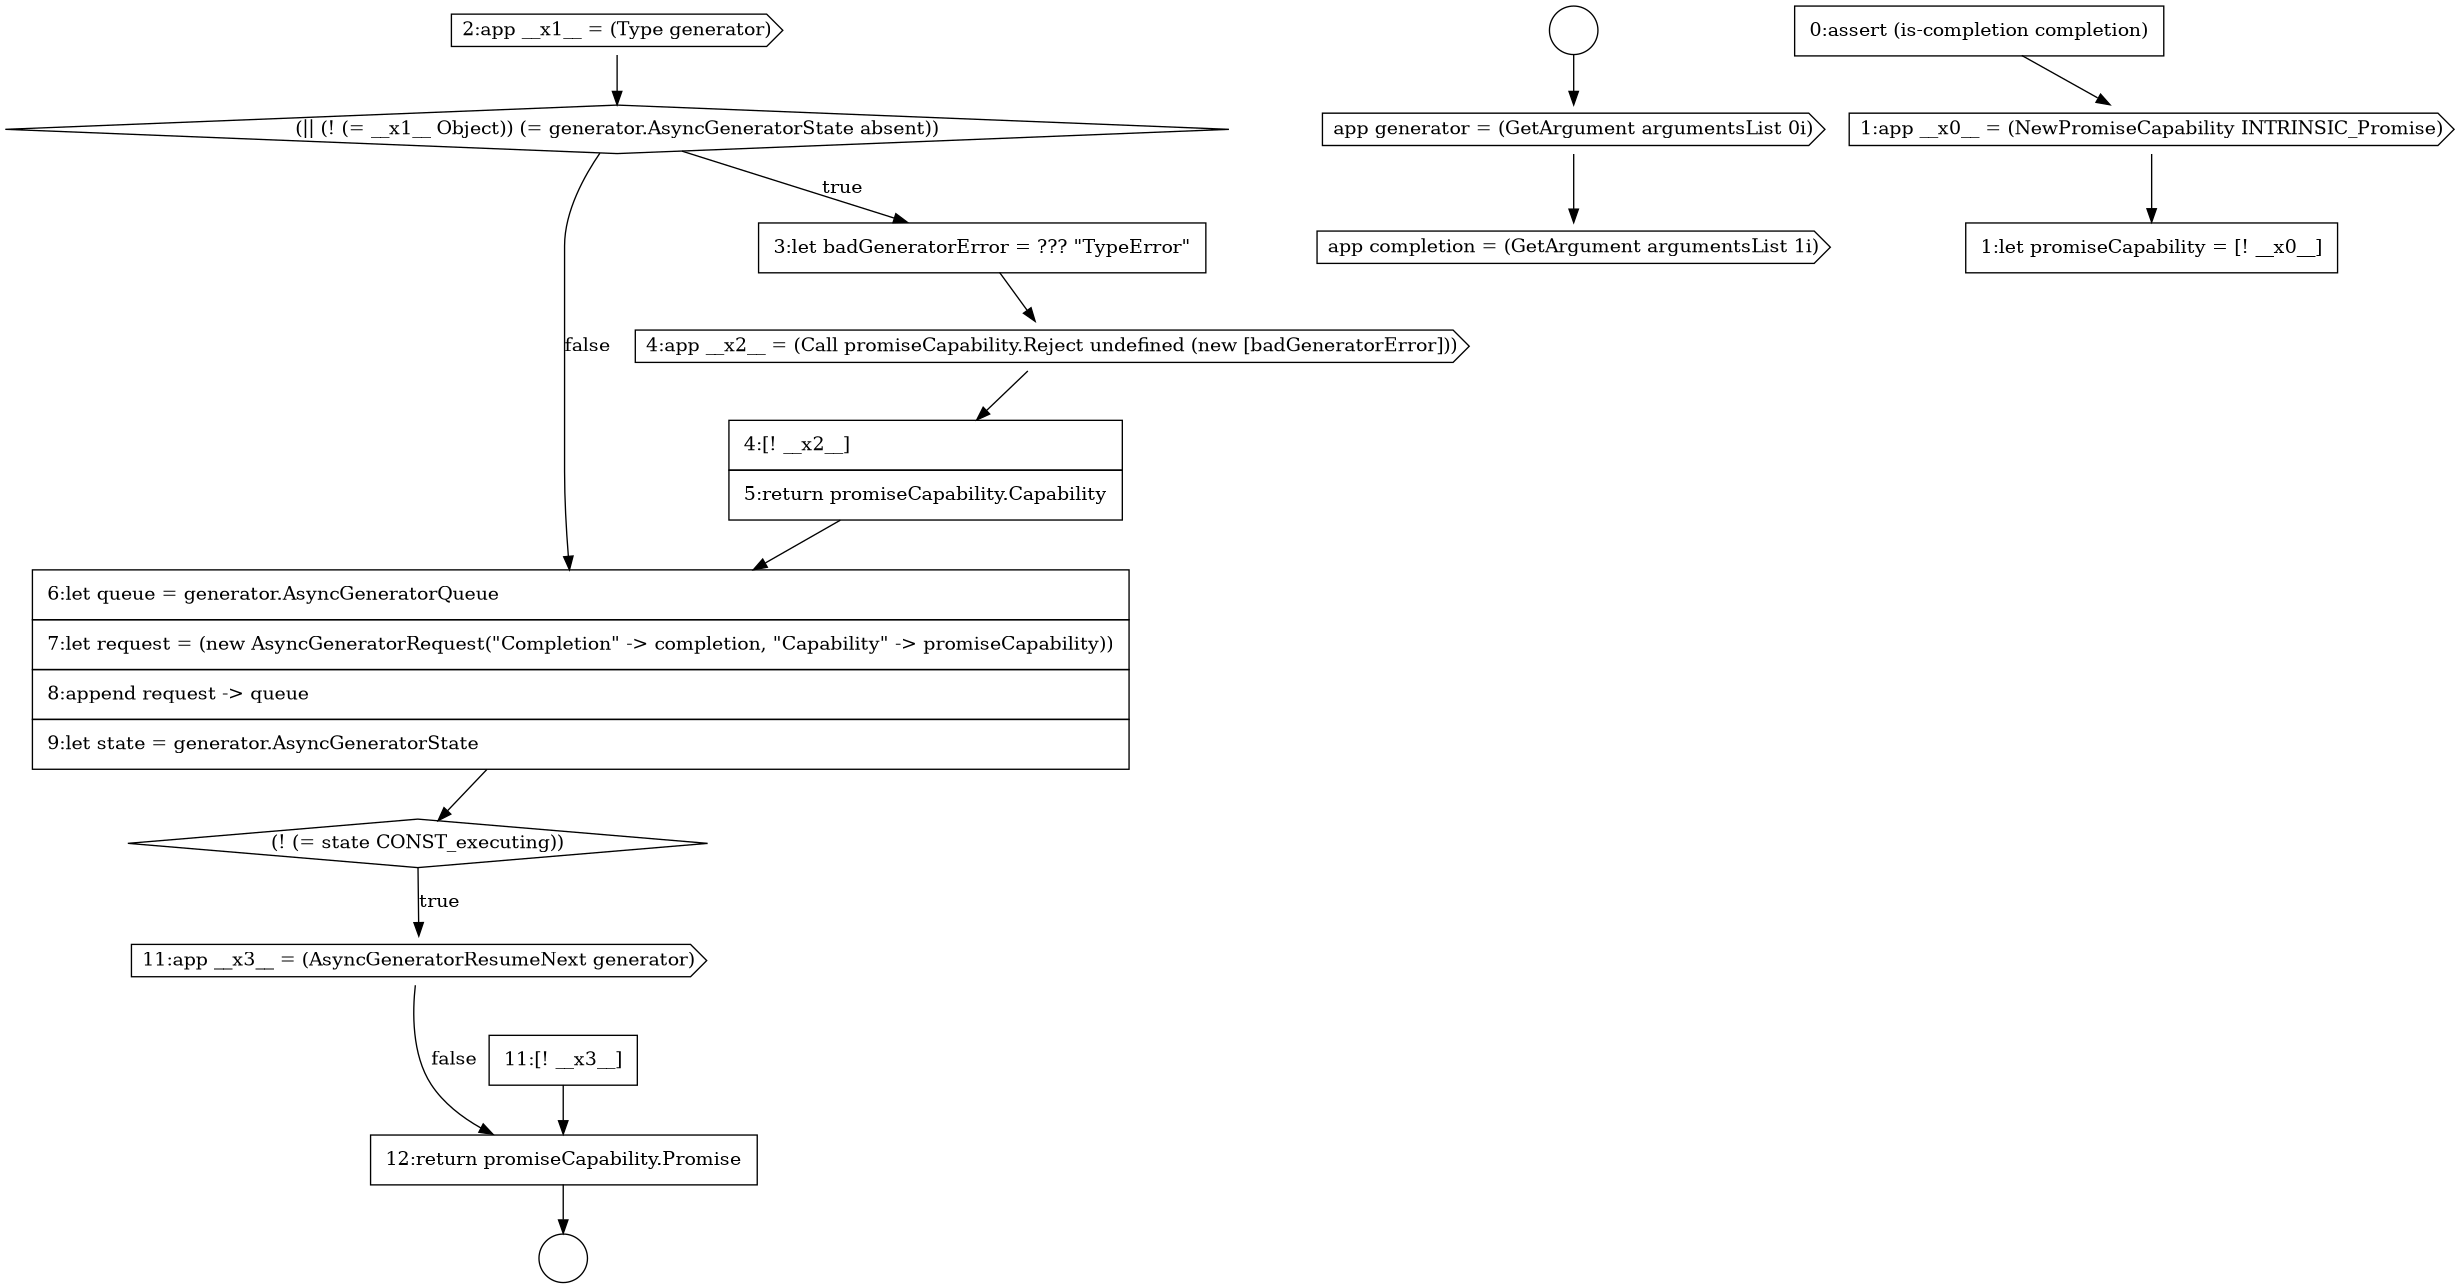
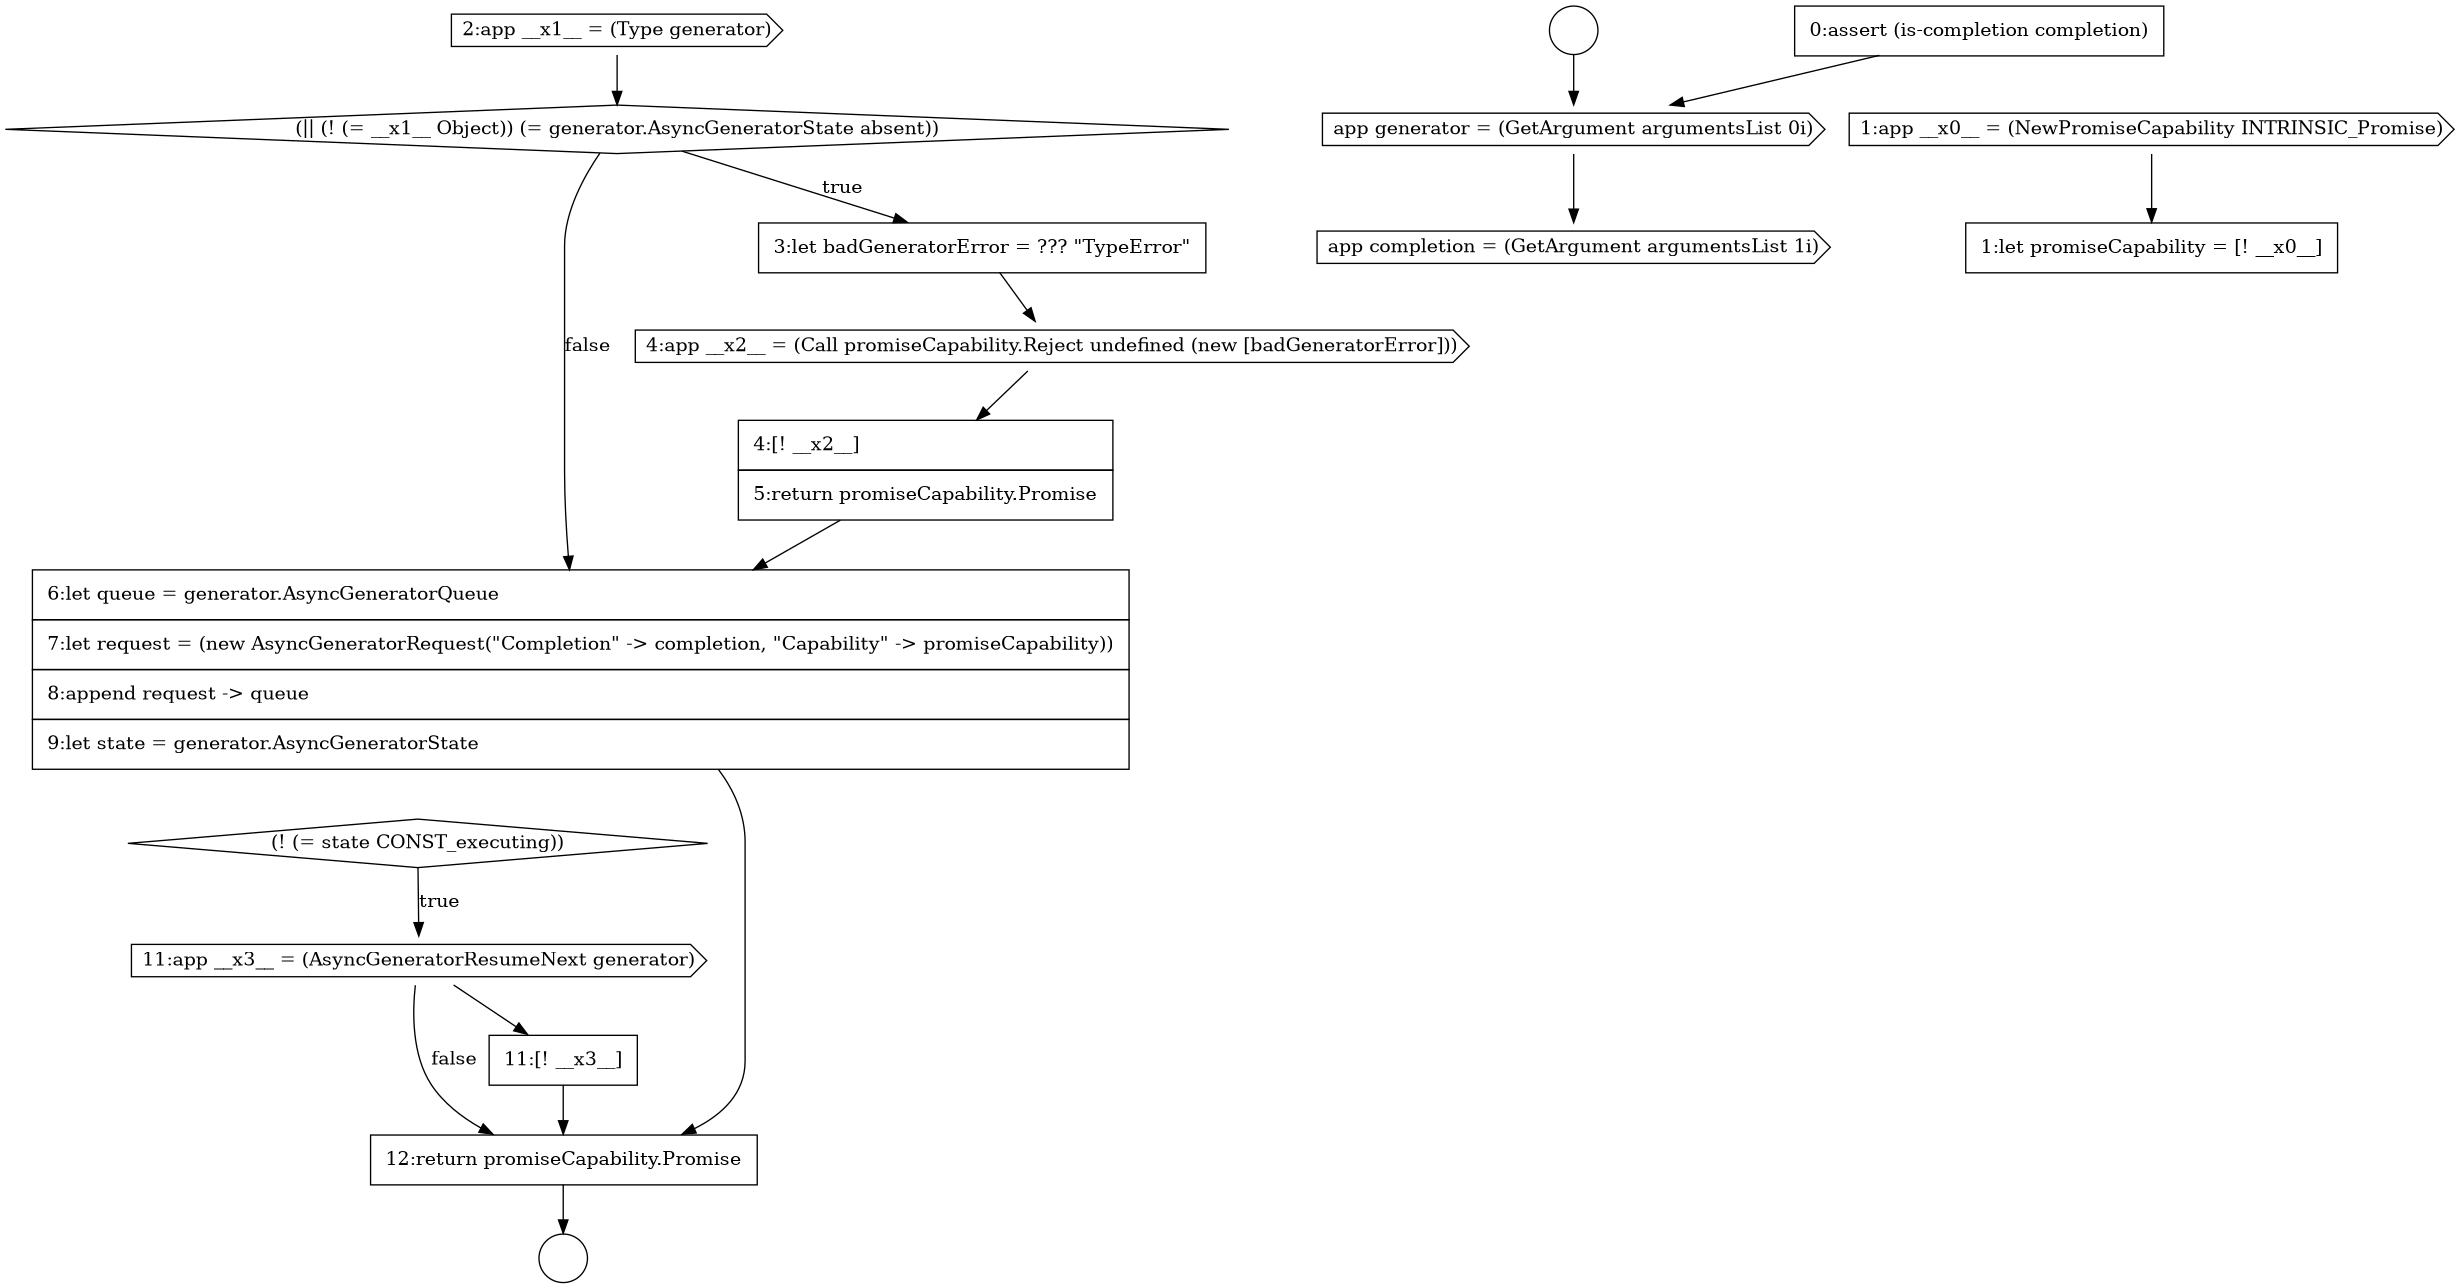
(2060, 77) -> (1781, 79)
(926, 494) -> (926, 494)
(467, 790) -> (745, 957)
none -> (485, 1006)
